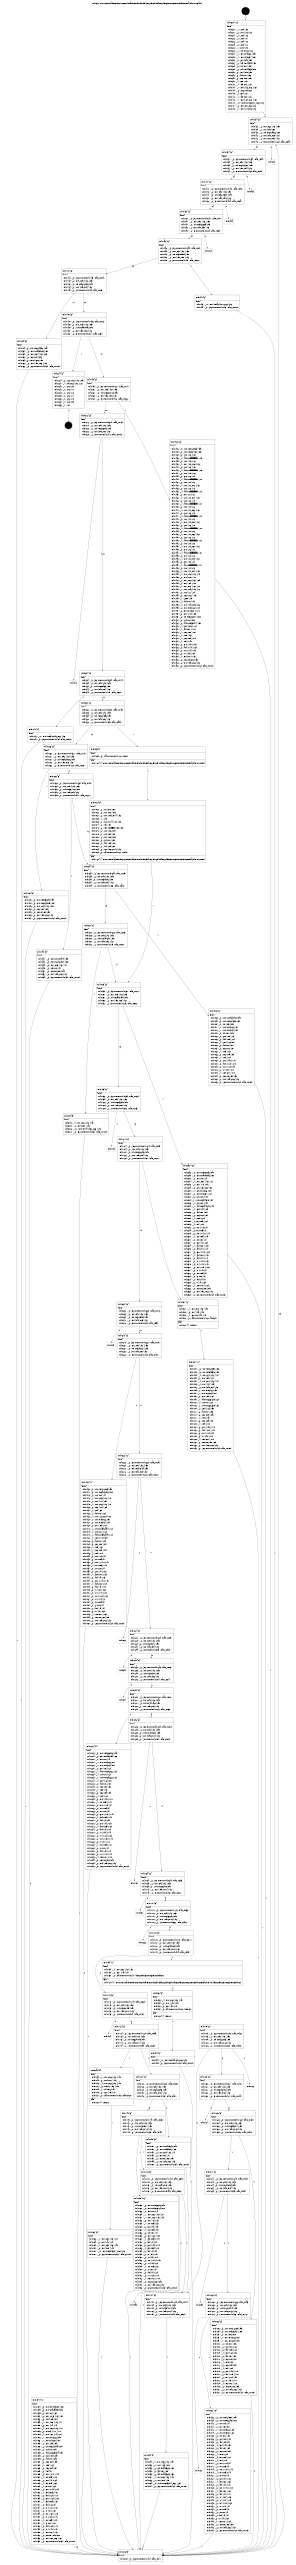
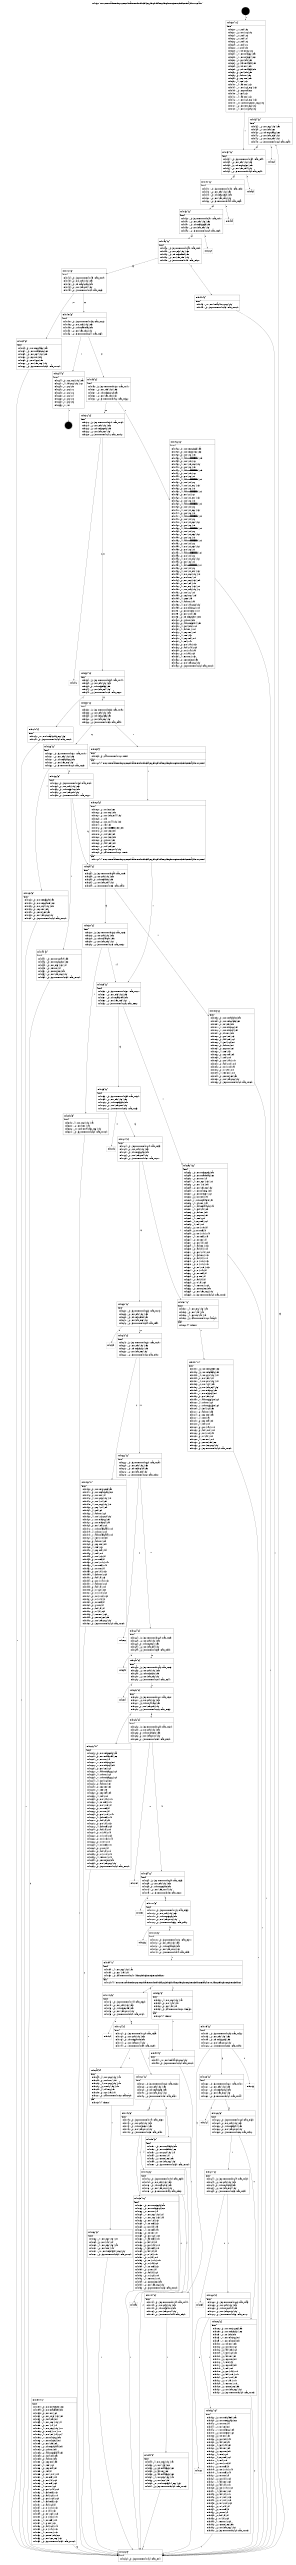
(264, 114) -> (244, 130)
(106, 1957) -> (149, 1989)
